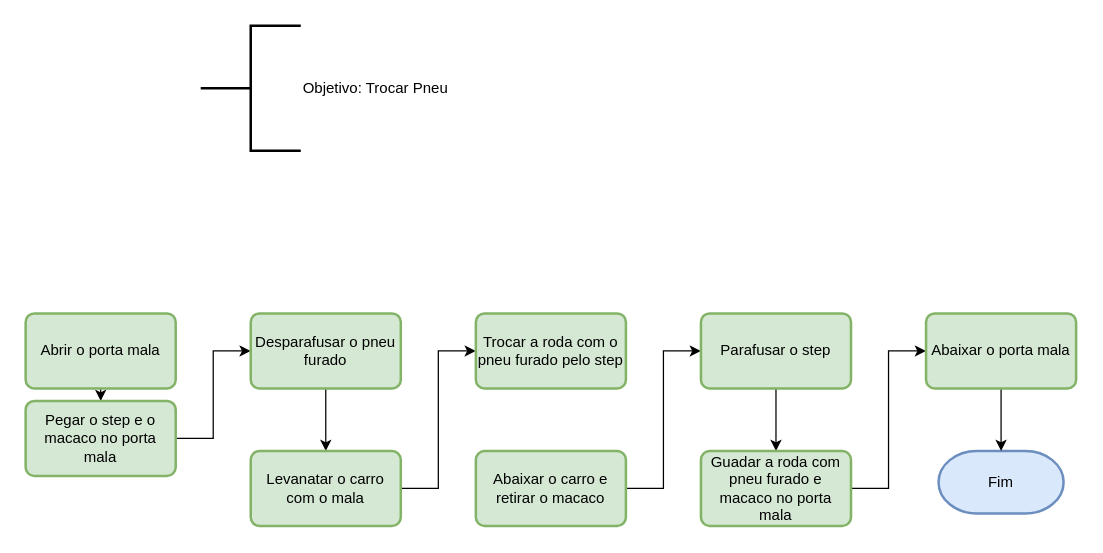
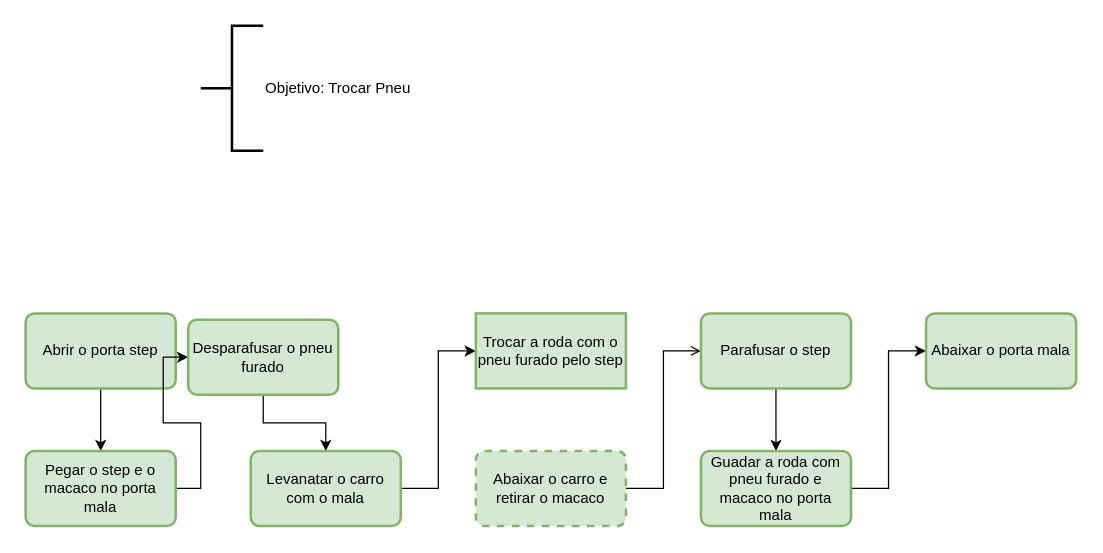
(251, 88) -> (232, 88)
(101, 351) -> (101, 351)
(326, 351) -> (263, 357)
(551, 351) -> (551, 351)
(691, 351) -> (692, 351)
(1001, 415) -> none
(101, 438) -> (101, 488)
(1001, 482) -> none
(551, 488) -> (551, 488)
